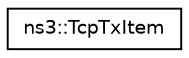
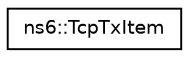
(94, 29) -> (94, 29)
